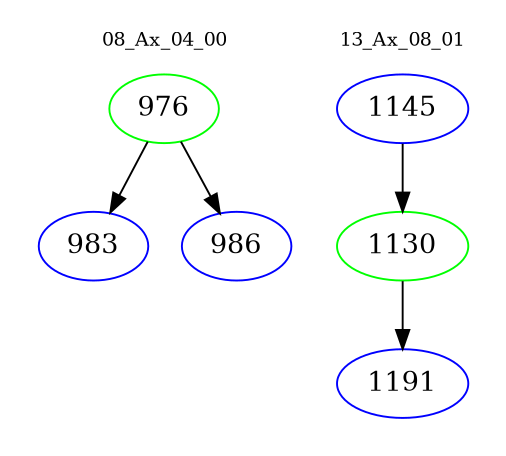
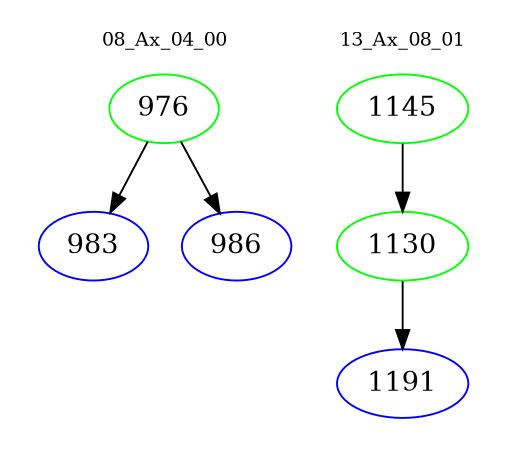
(403, 109) -> (403, 109)
